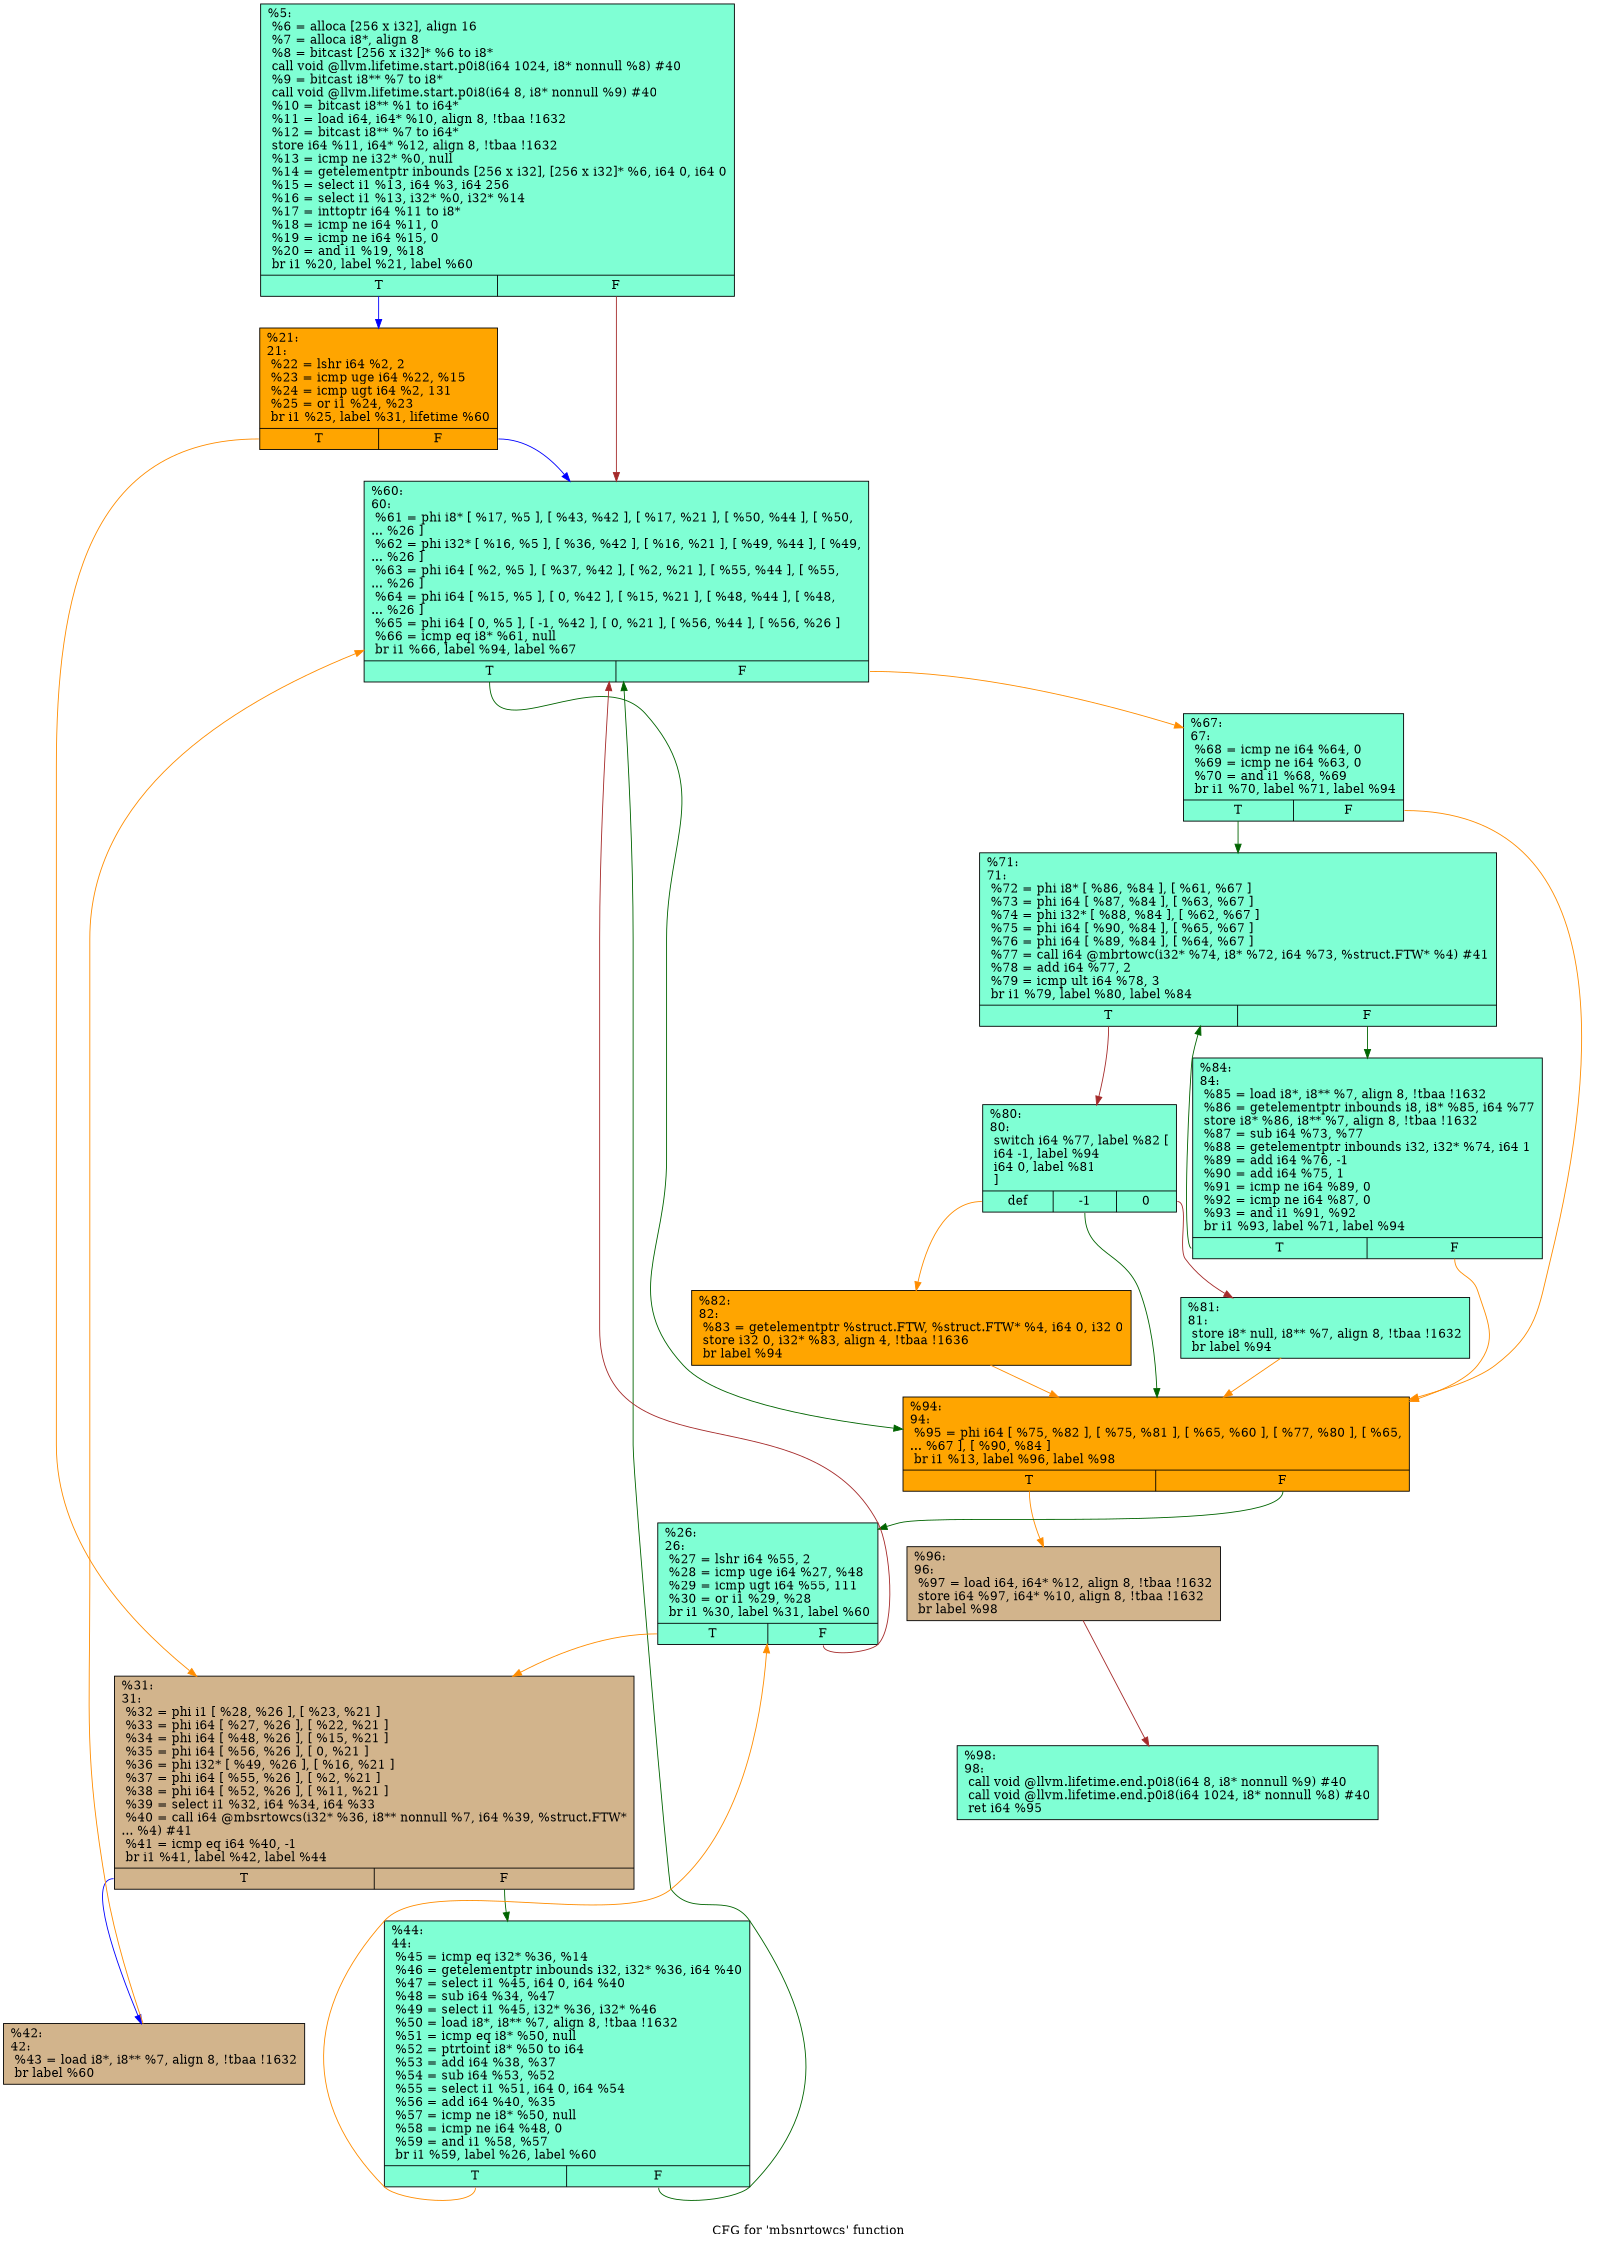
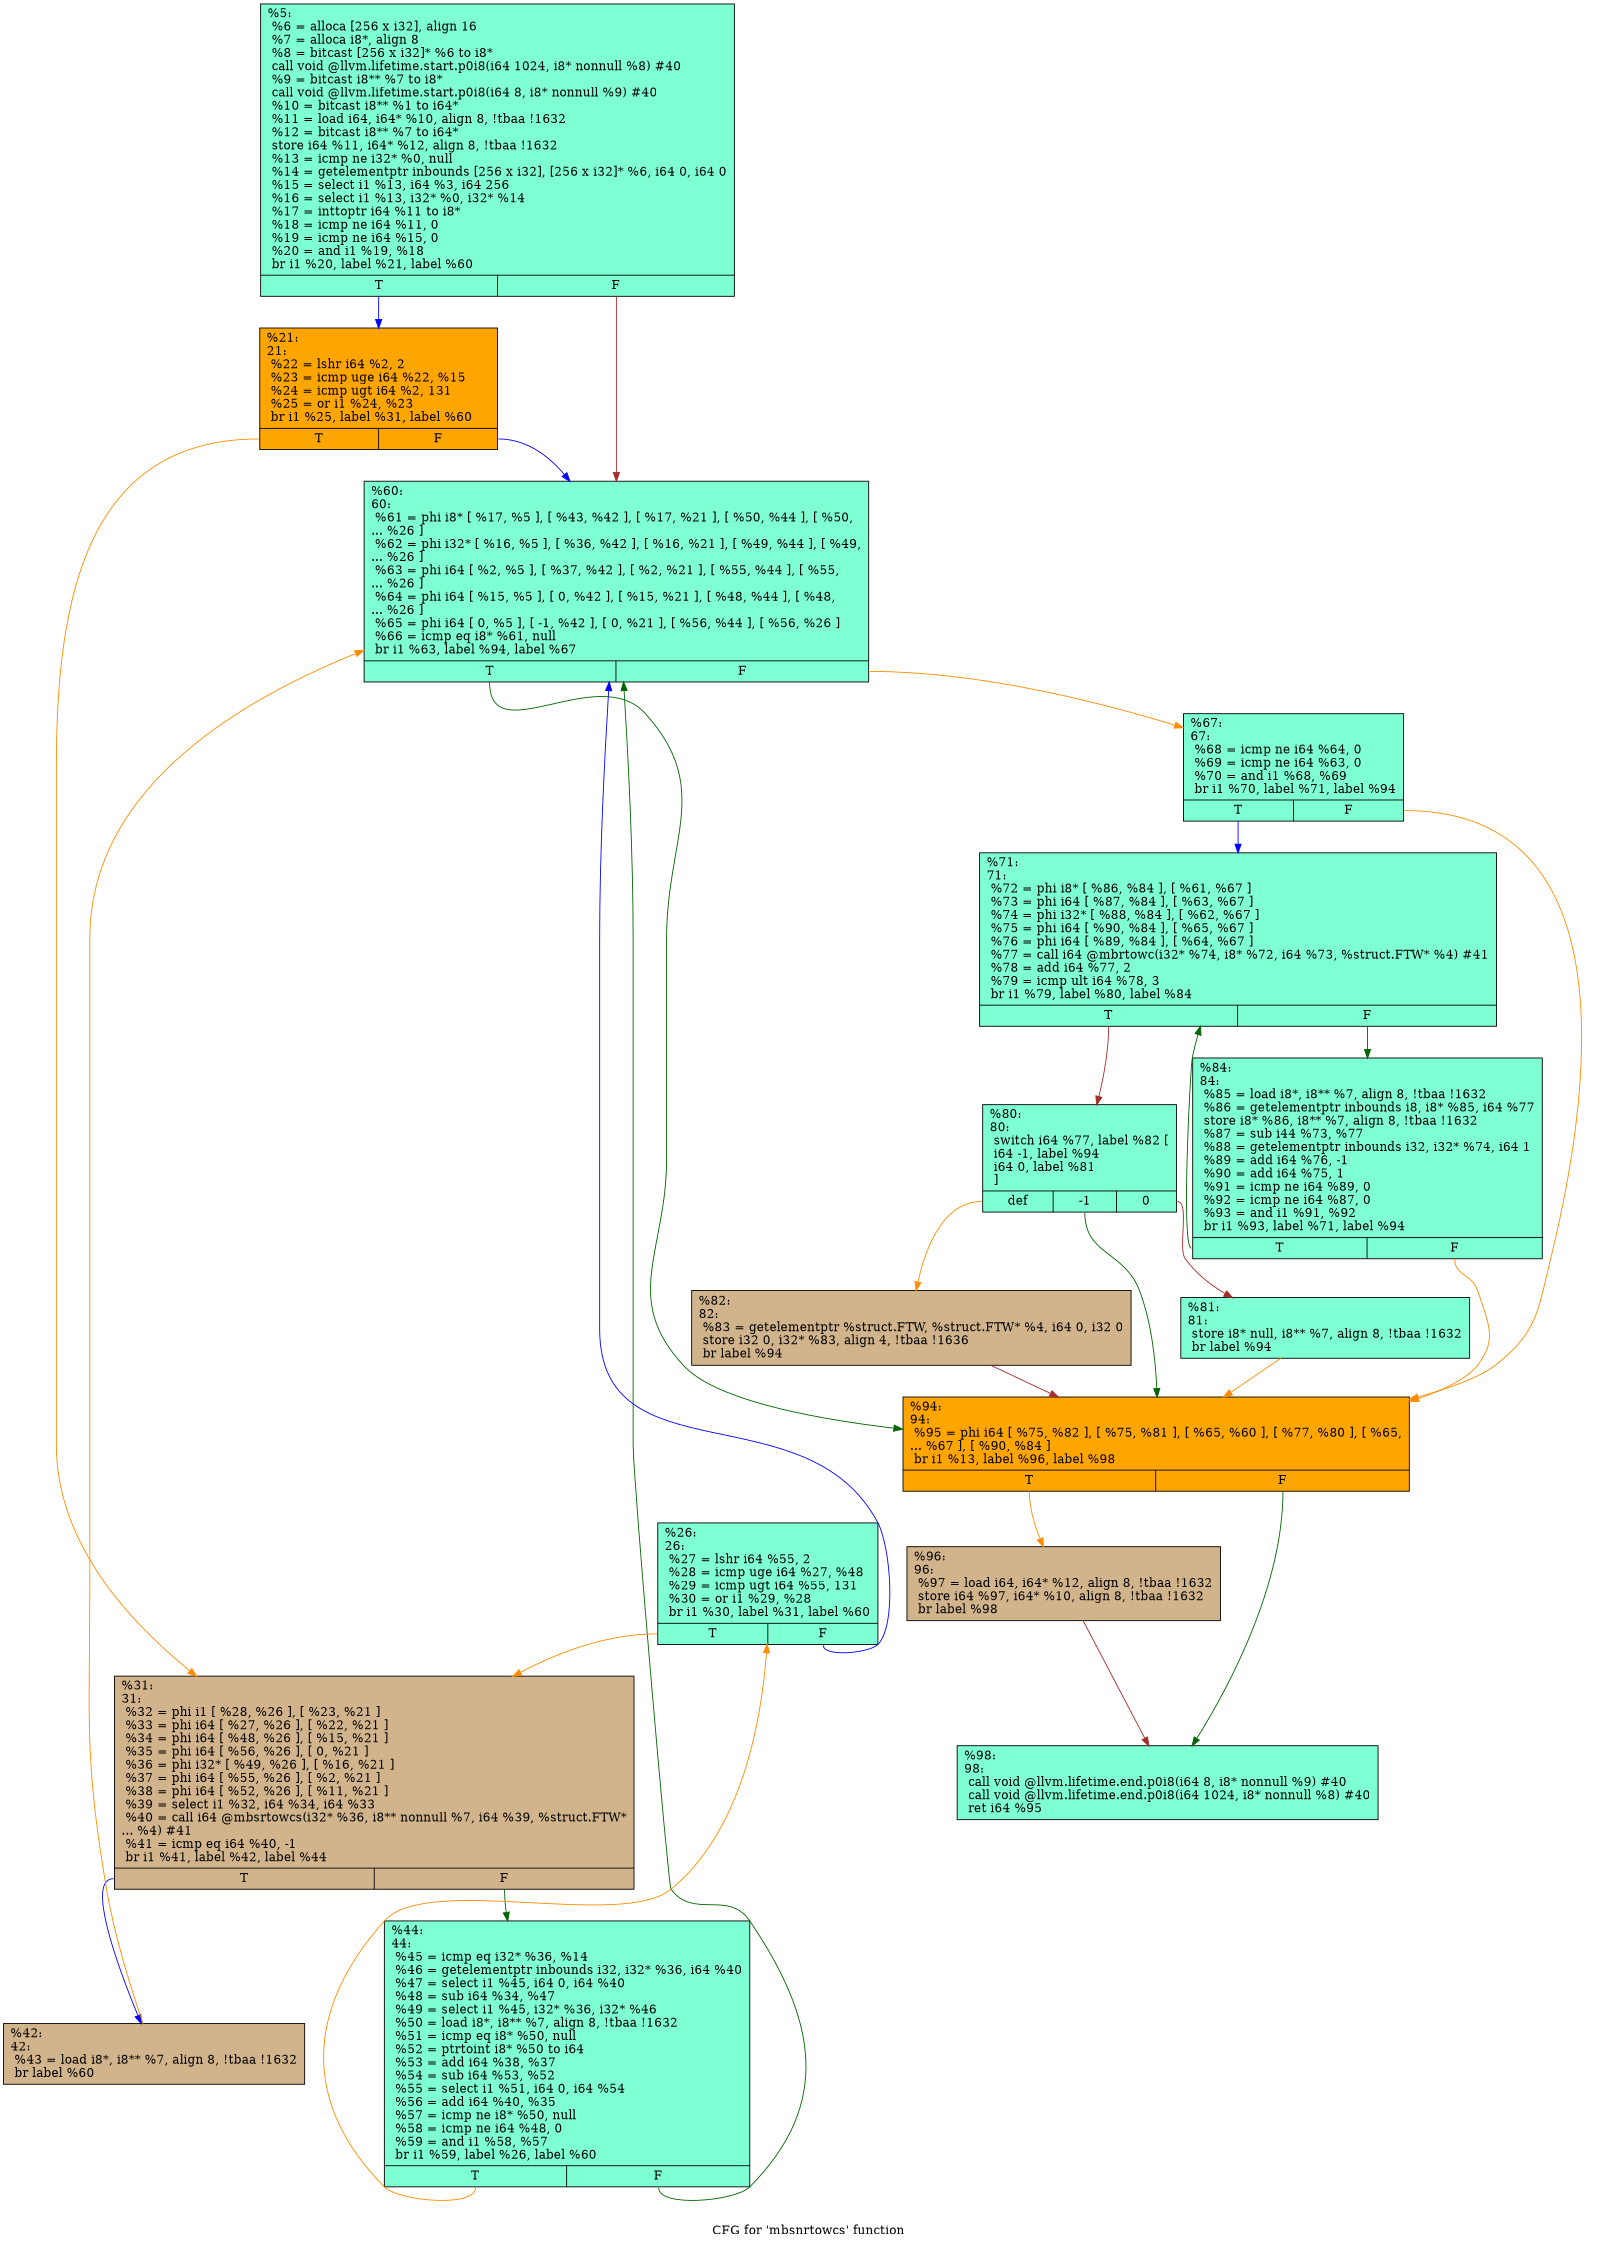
(379, 417) -> (370, 417)
(474, 650) -> (474, 650)
(1238, 833) -> (1238, 833)
(1282, 1134) -> (1282, 1134)
(600, 1284) -> (600, 1284)
(911, 1328) -> (911, 1328)
(1020, 1379) -> (1020, 1379)
(1088, 1519) -> (1256, 1620)
(762, 1586) -> (762, 1586)
